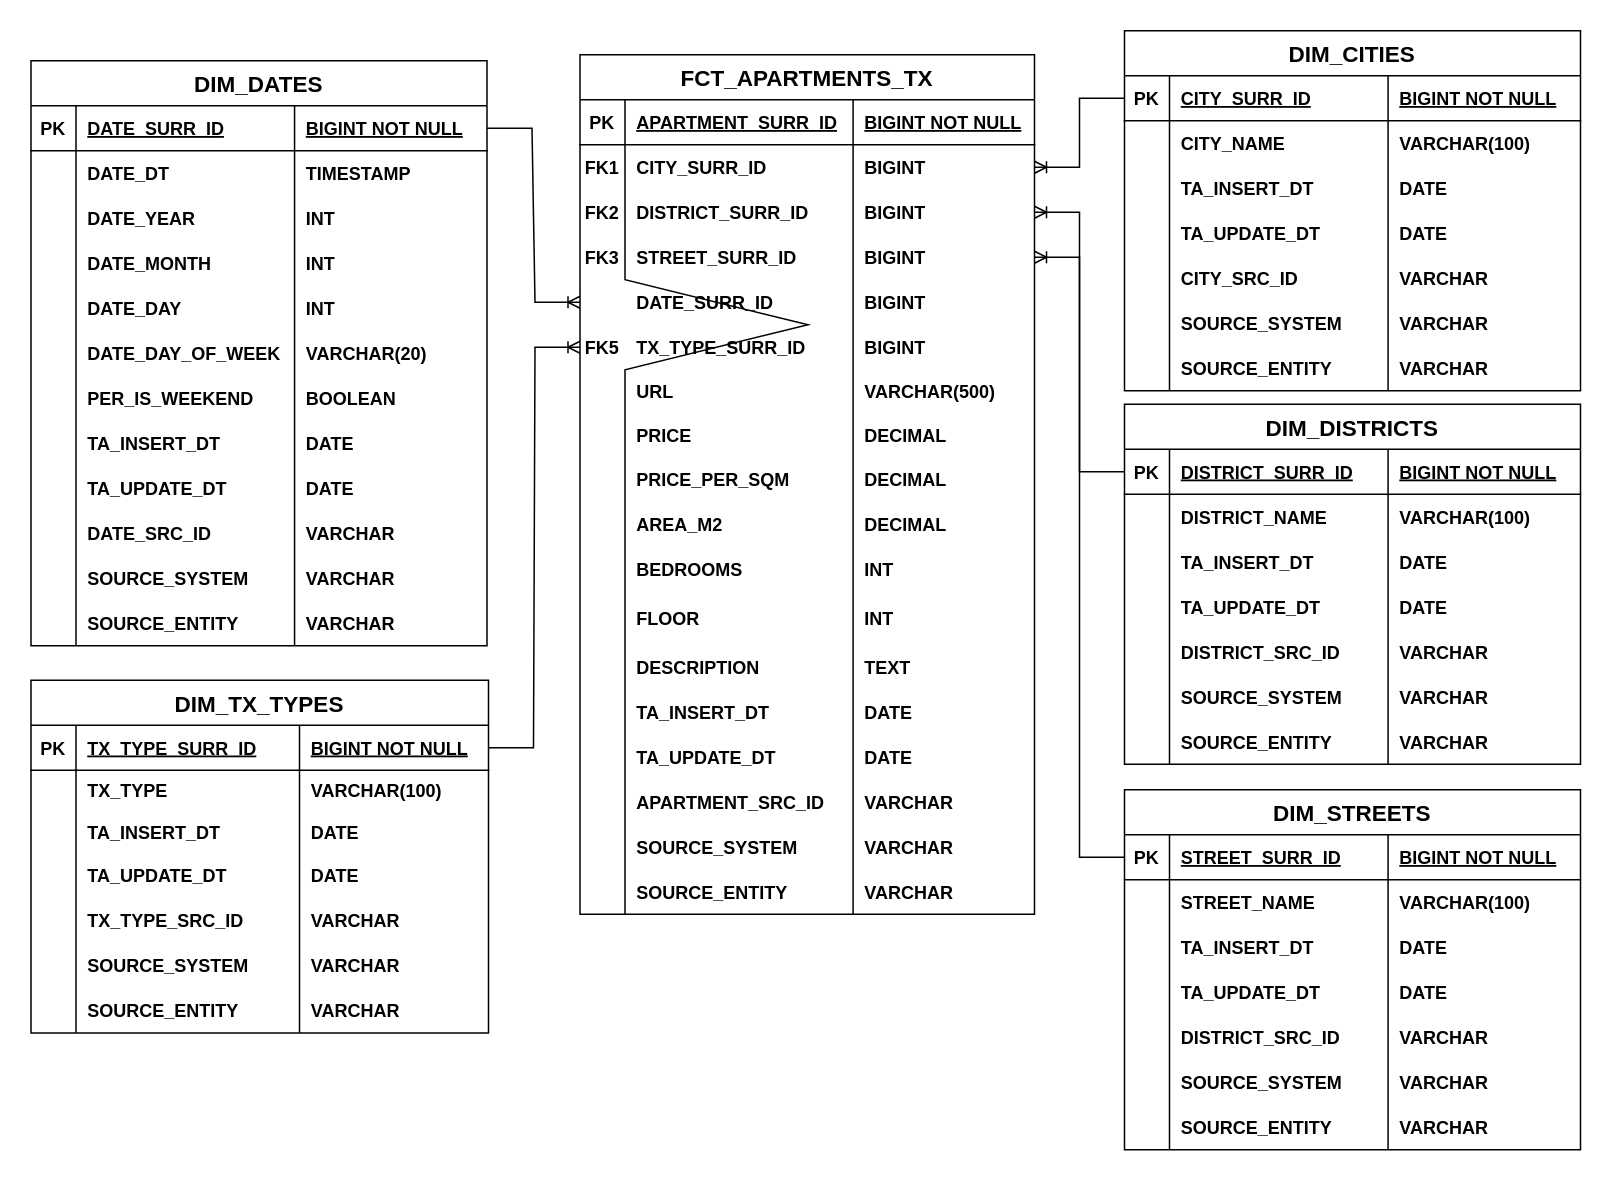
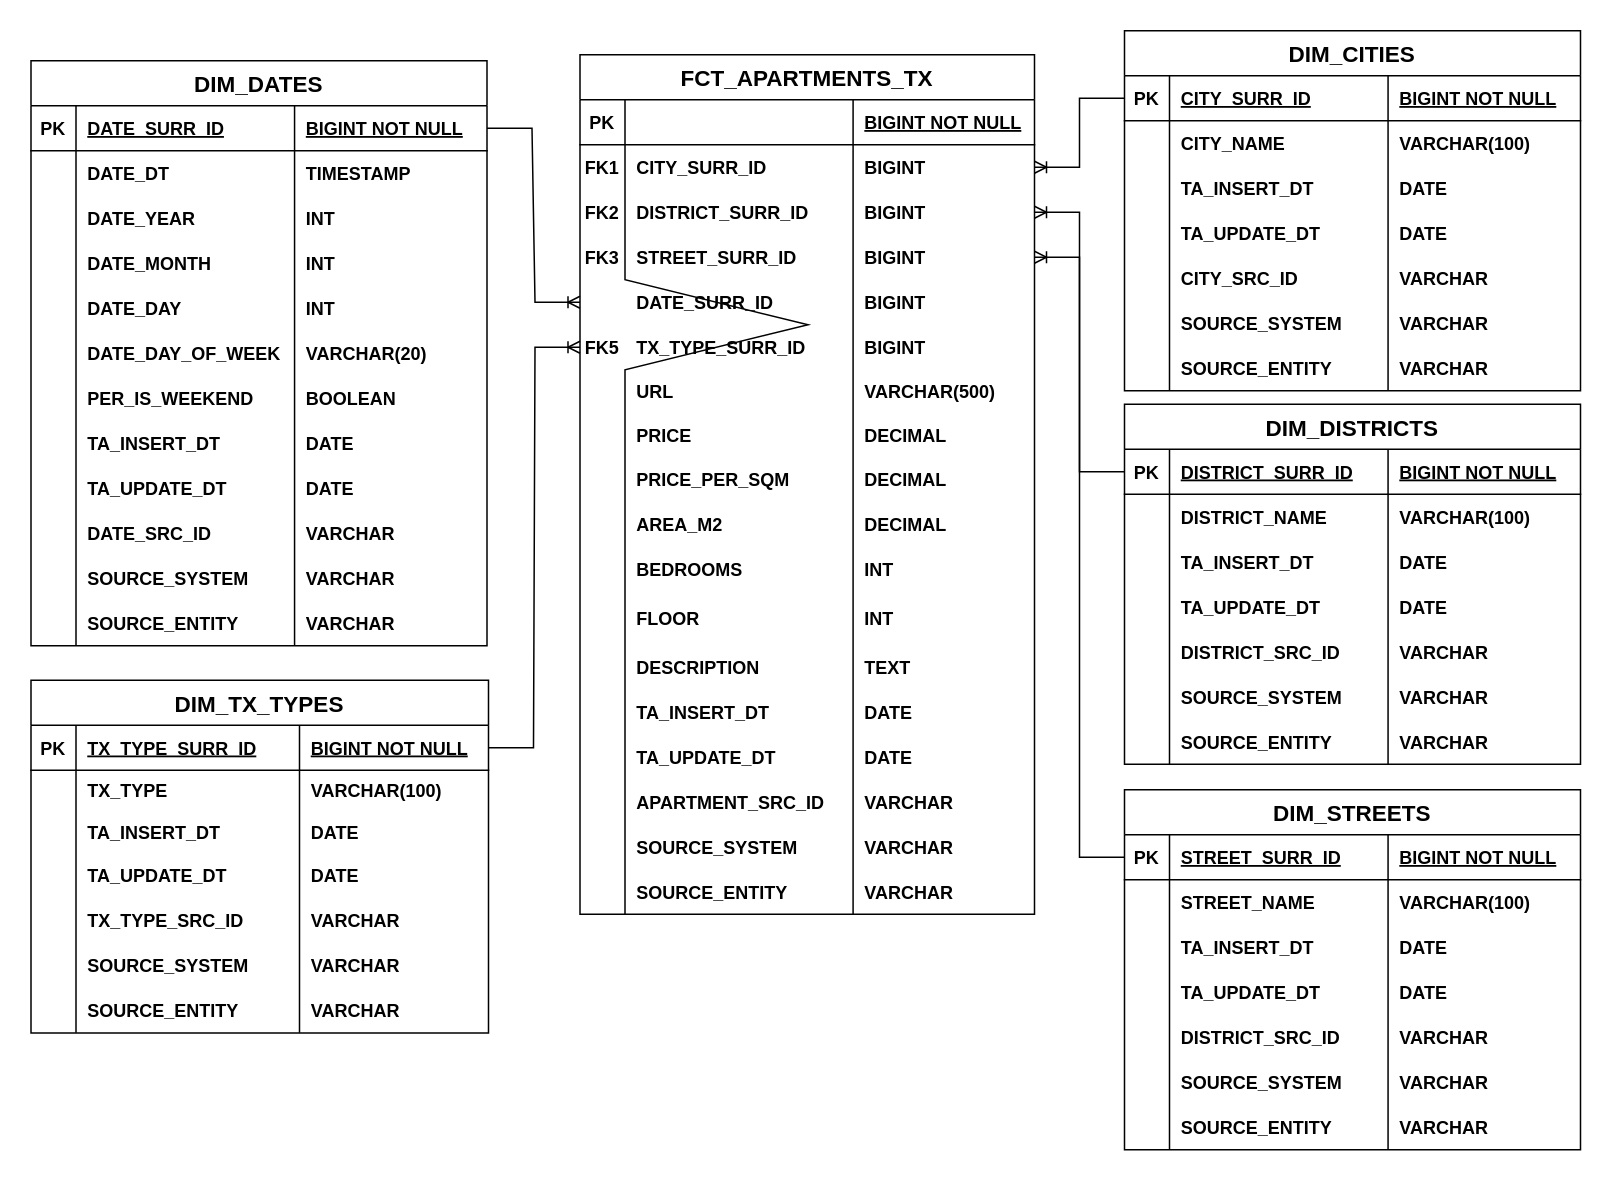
(739, 122) -> none
